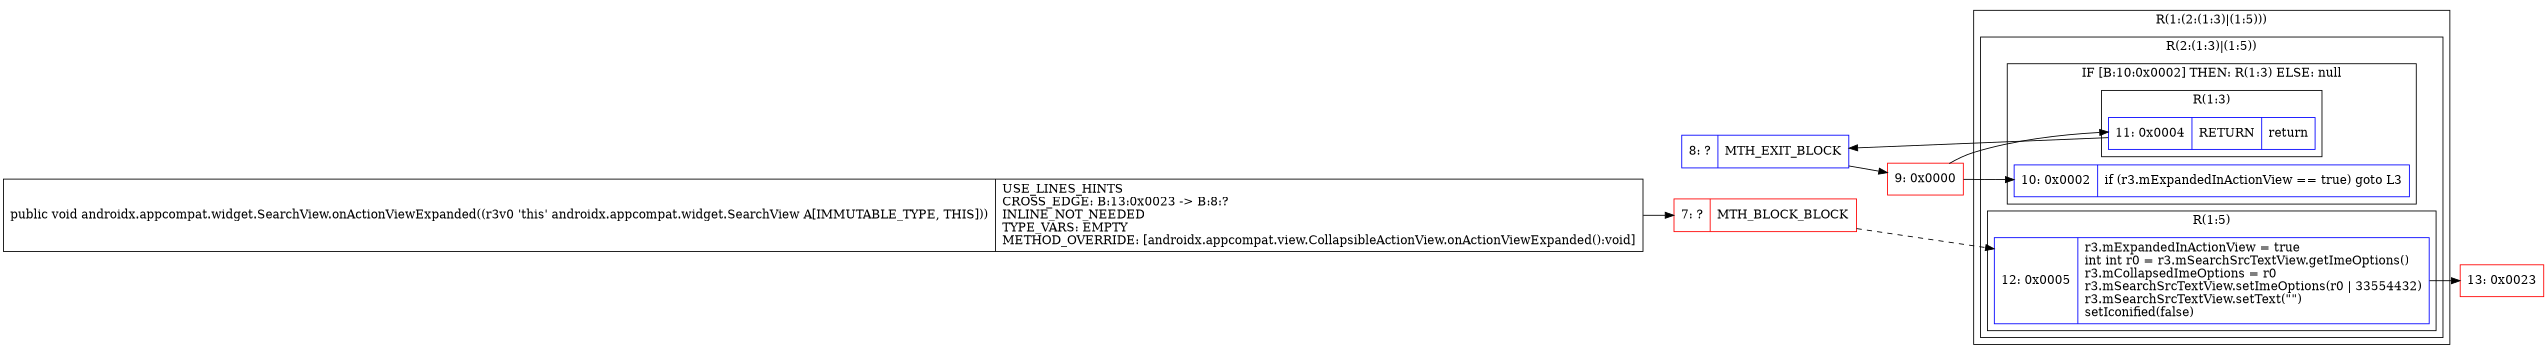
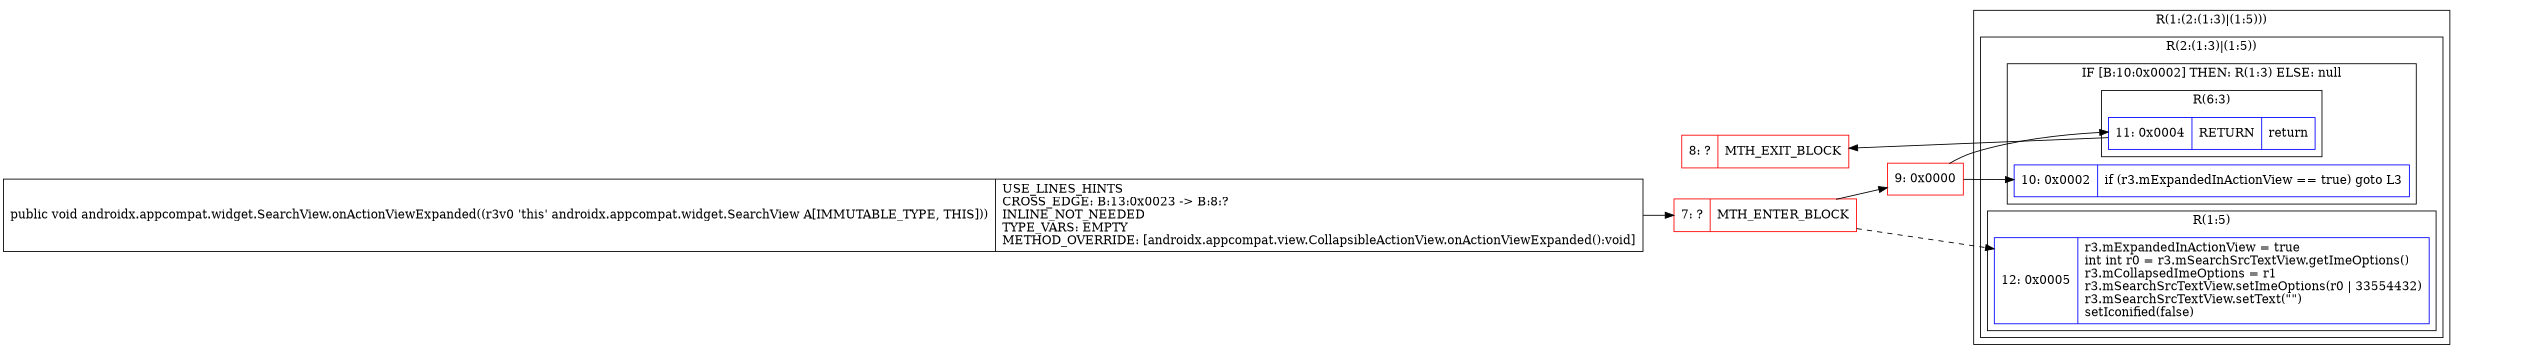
(2212, 100) -> (2212, 100)
(1765, 152) -> (1765, 152)
(1864, 169) -> (1857, 194)
(1783, 215) -> (1783, 215)
(2181, 274) -> (2181, 274)
(2502, 281) -> none
